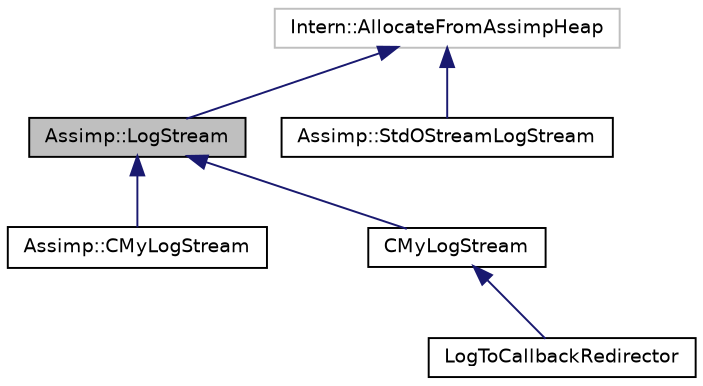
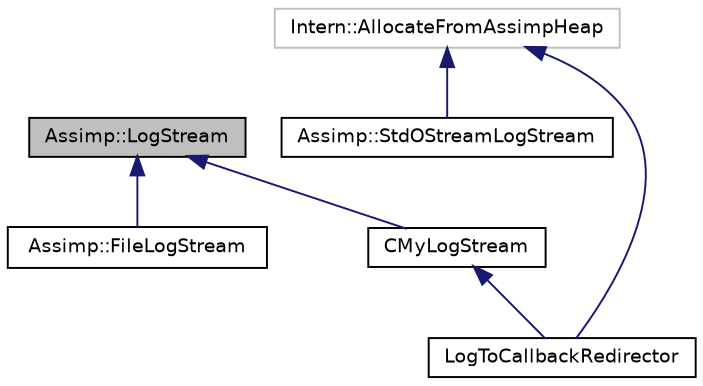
(283, 86) -> (645, 181)
(137, 247) -> (137, 247)
